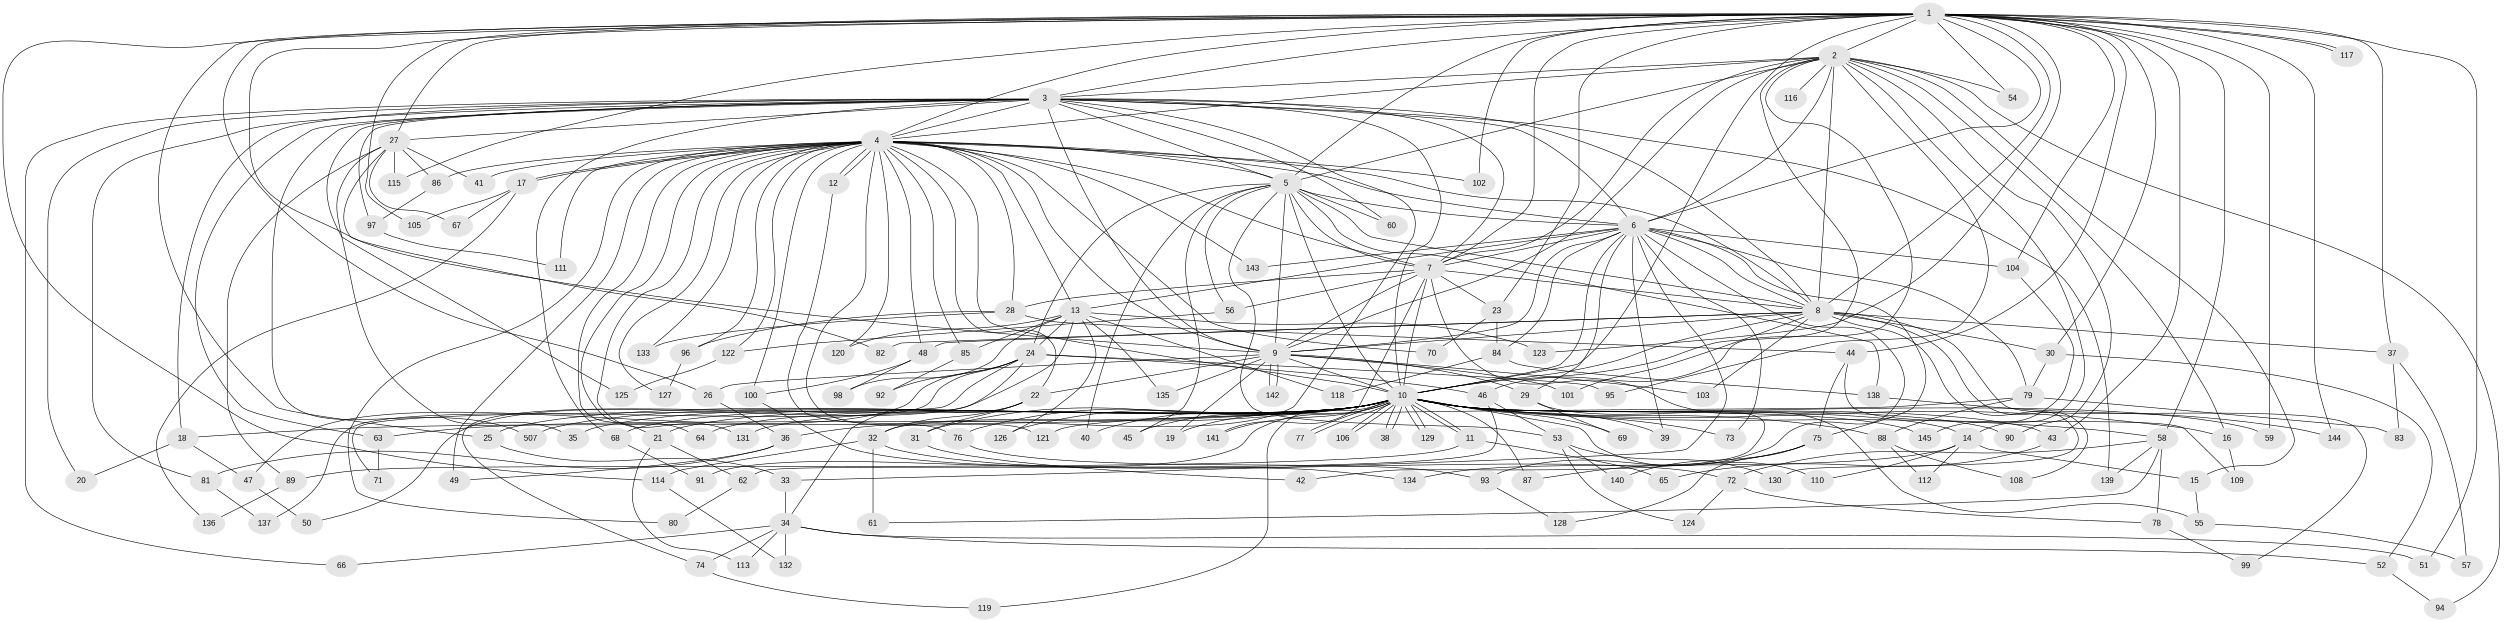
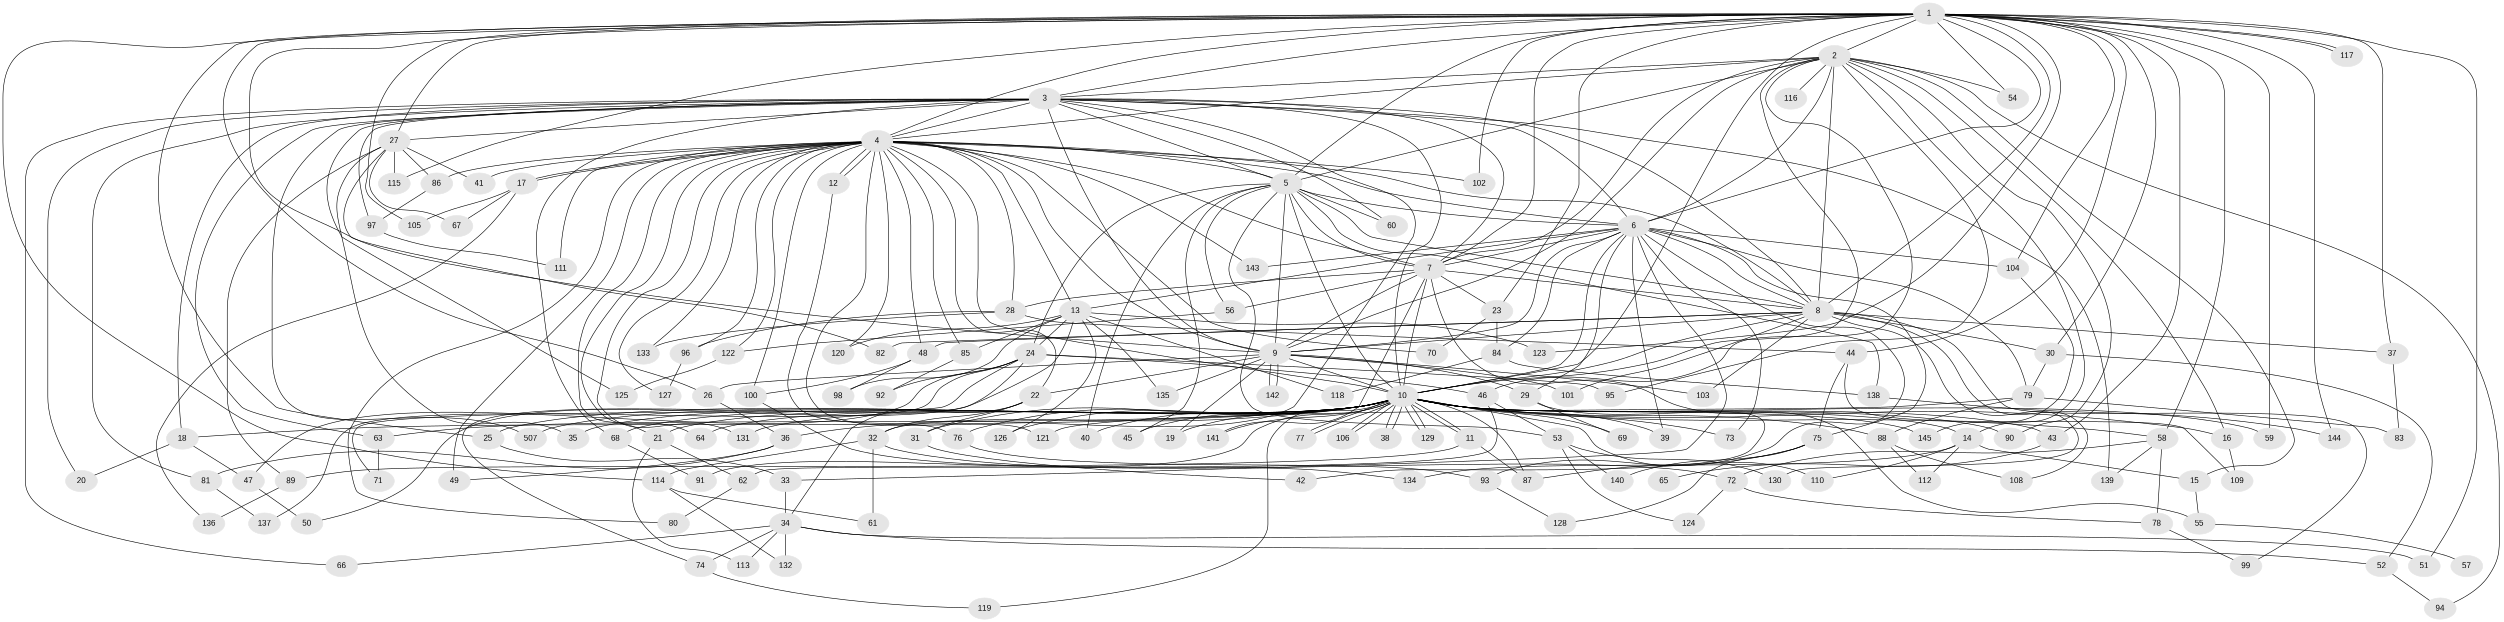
(2449, 453) -> none
(1557, 454) -> (1494, 456)
(1568, 512) -> (764, 506)
